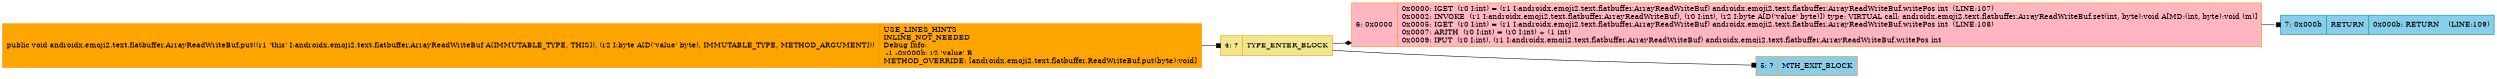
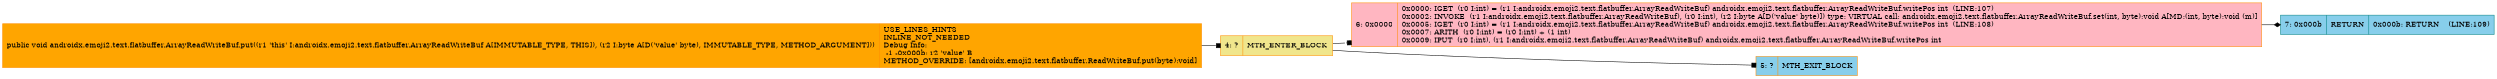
(2268, 25) -> (2268, 25)
(1339, 43) -> (1339, 43)
(1288, 45) -> (1287, 45)
